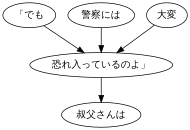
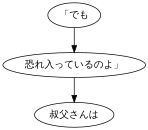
(101, 15) -> none
(167, 15) -> none
